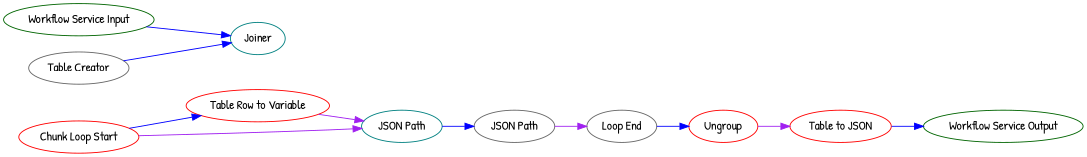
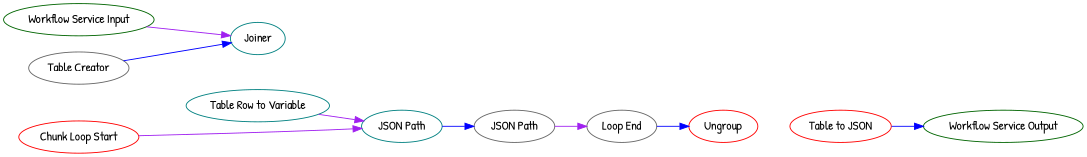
(184, 31) -> (184, 31)
(258, 106) -> (258, 106)
(161, 123) -> none
(769, 126) -> none
